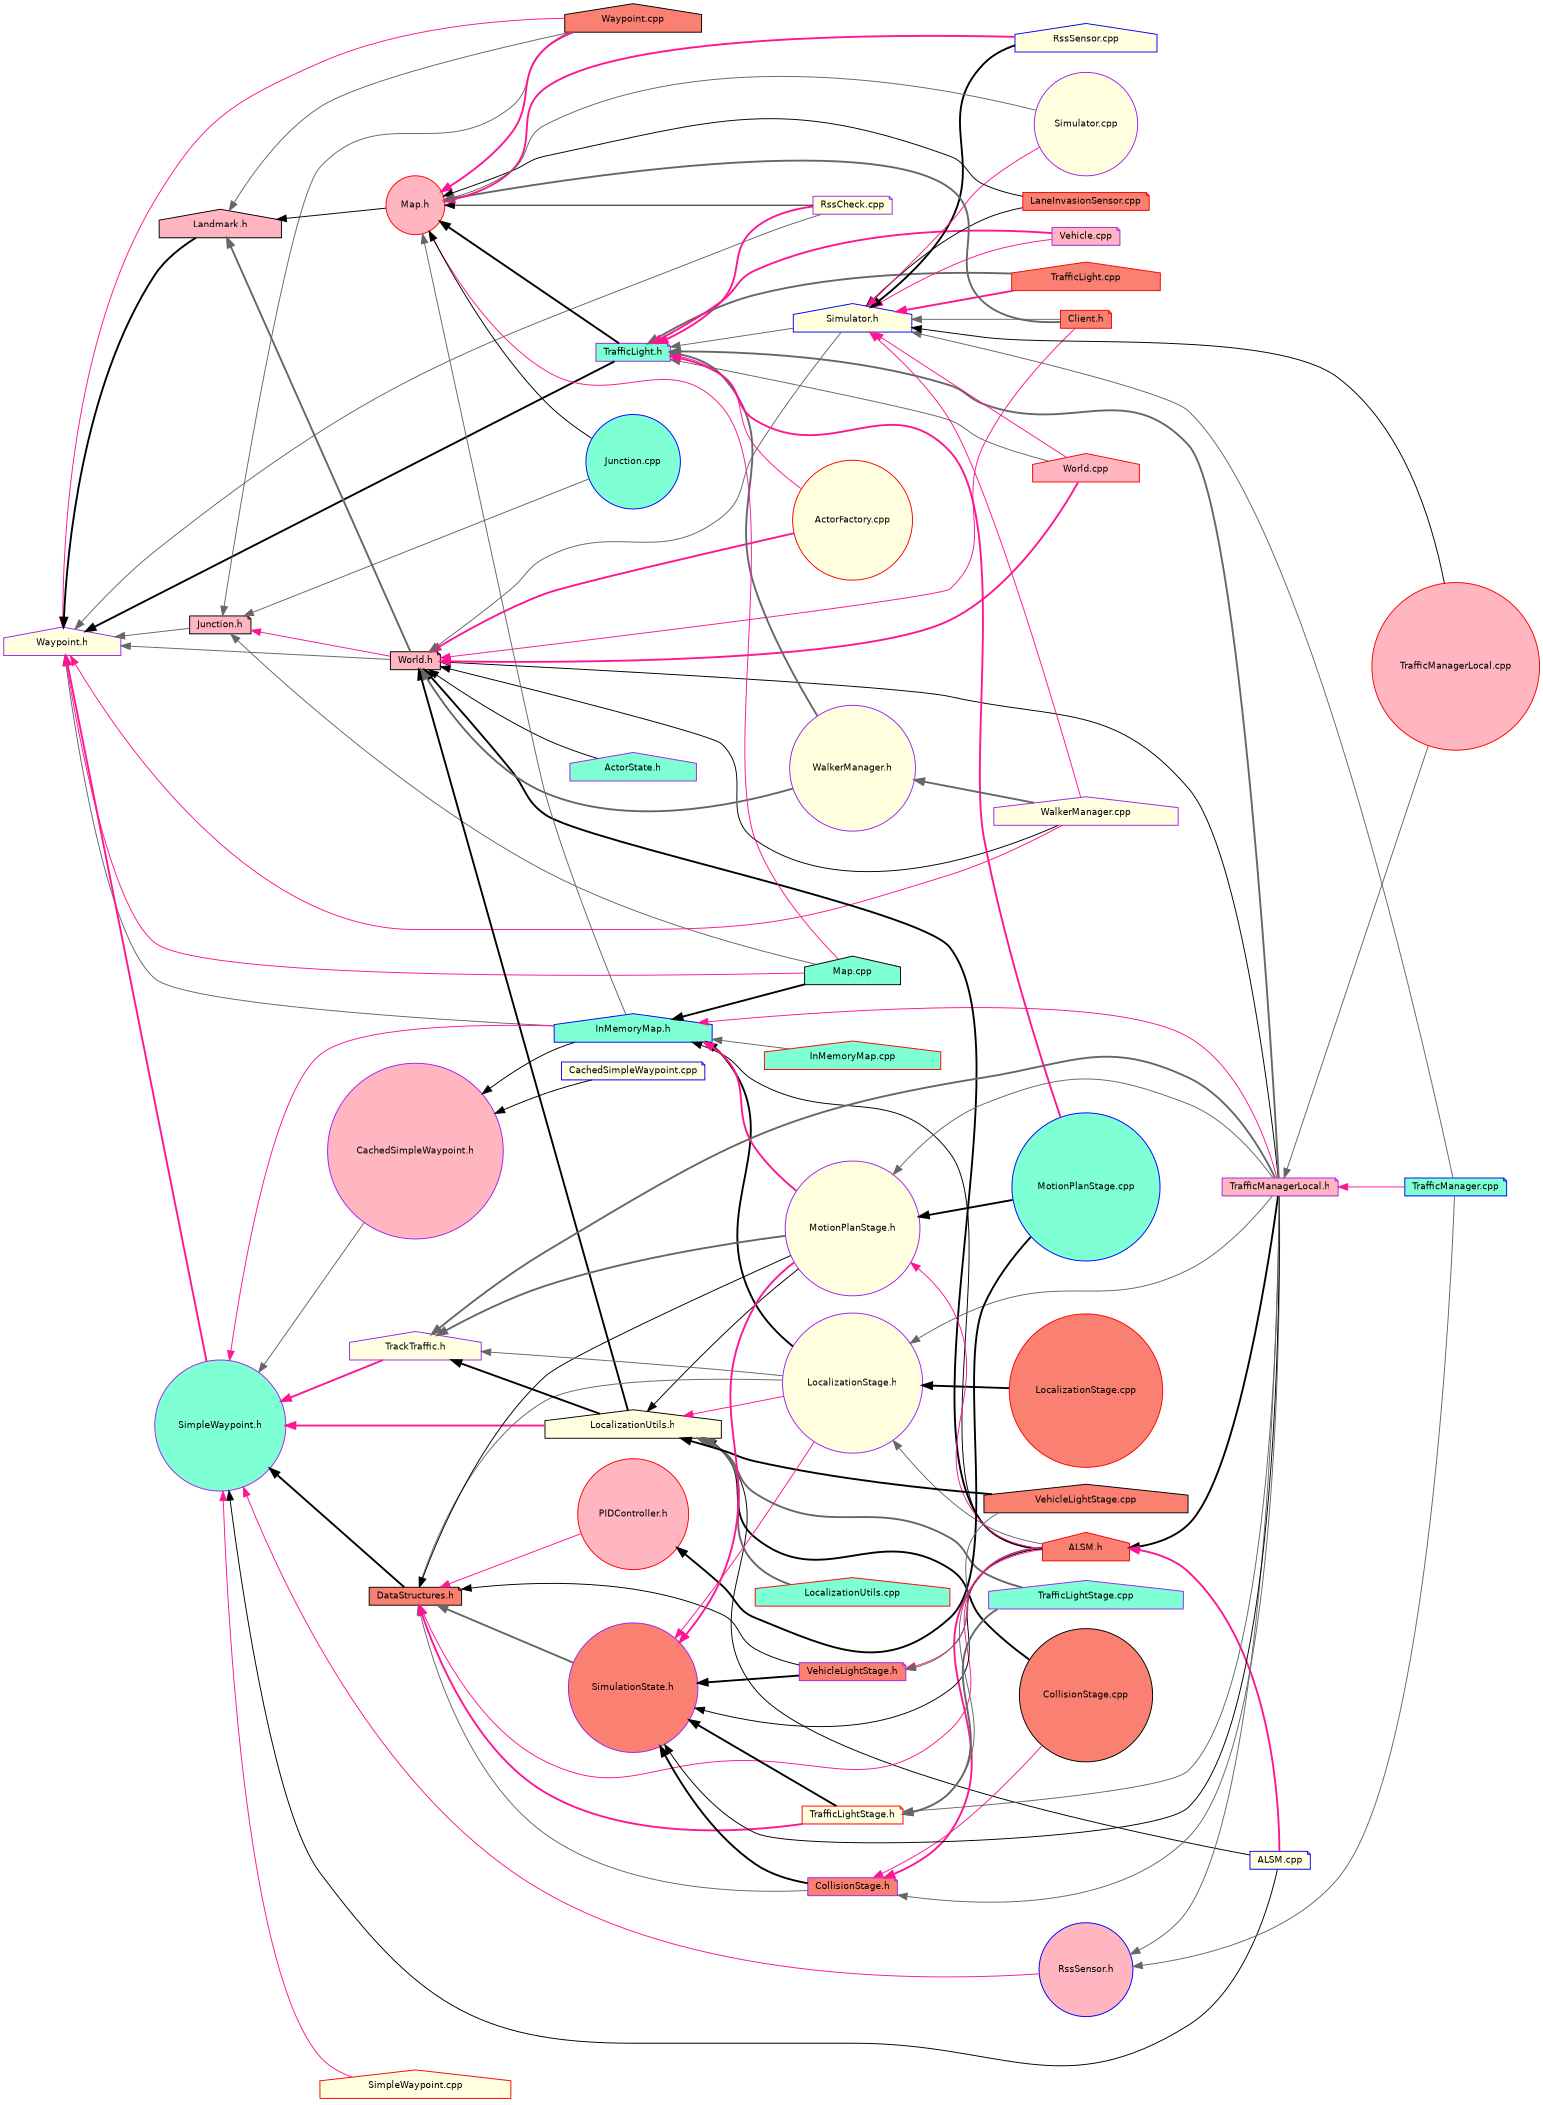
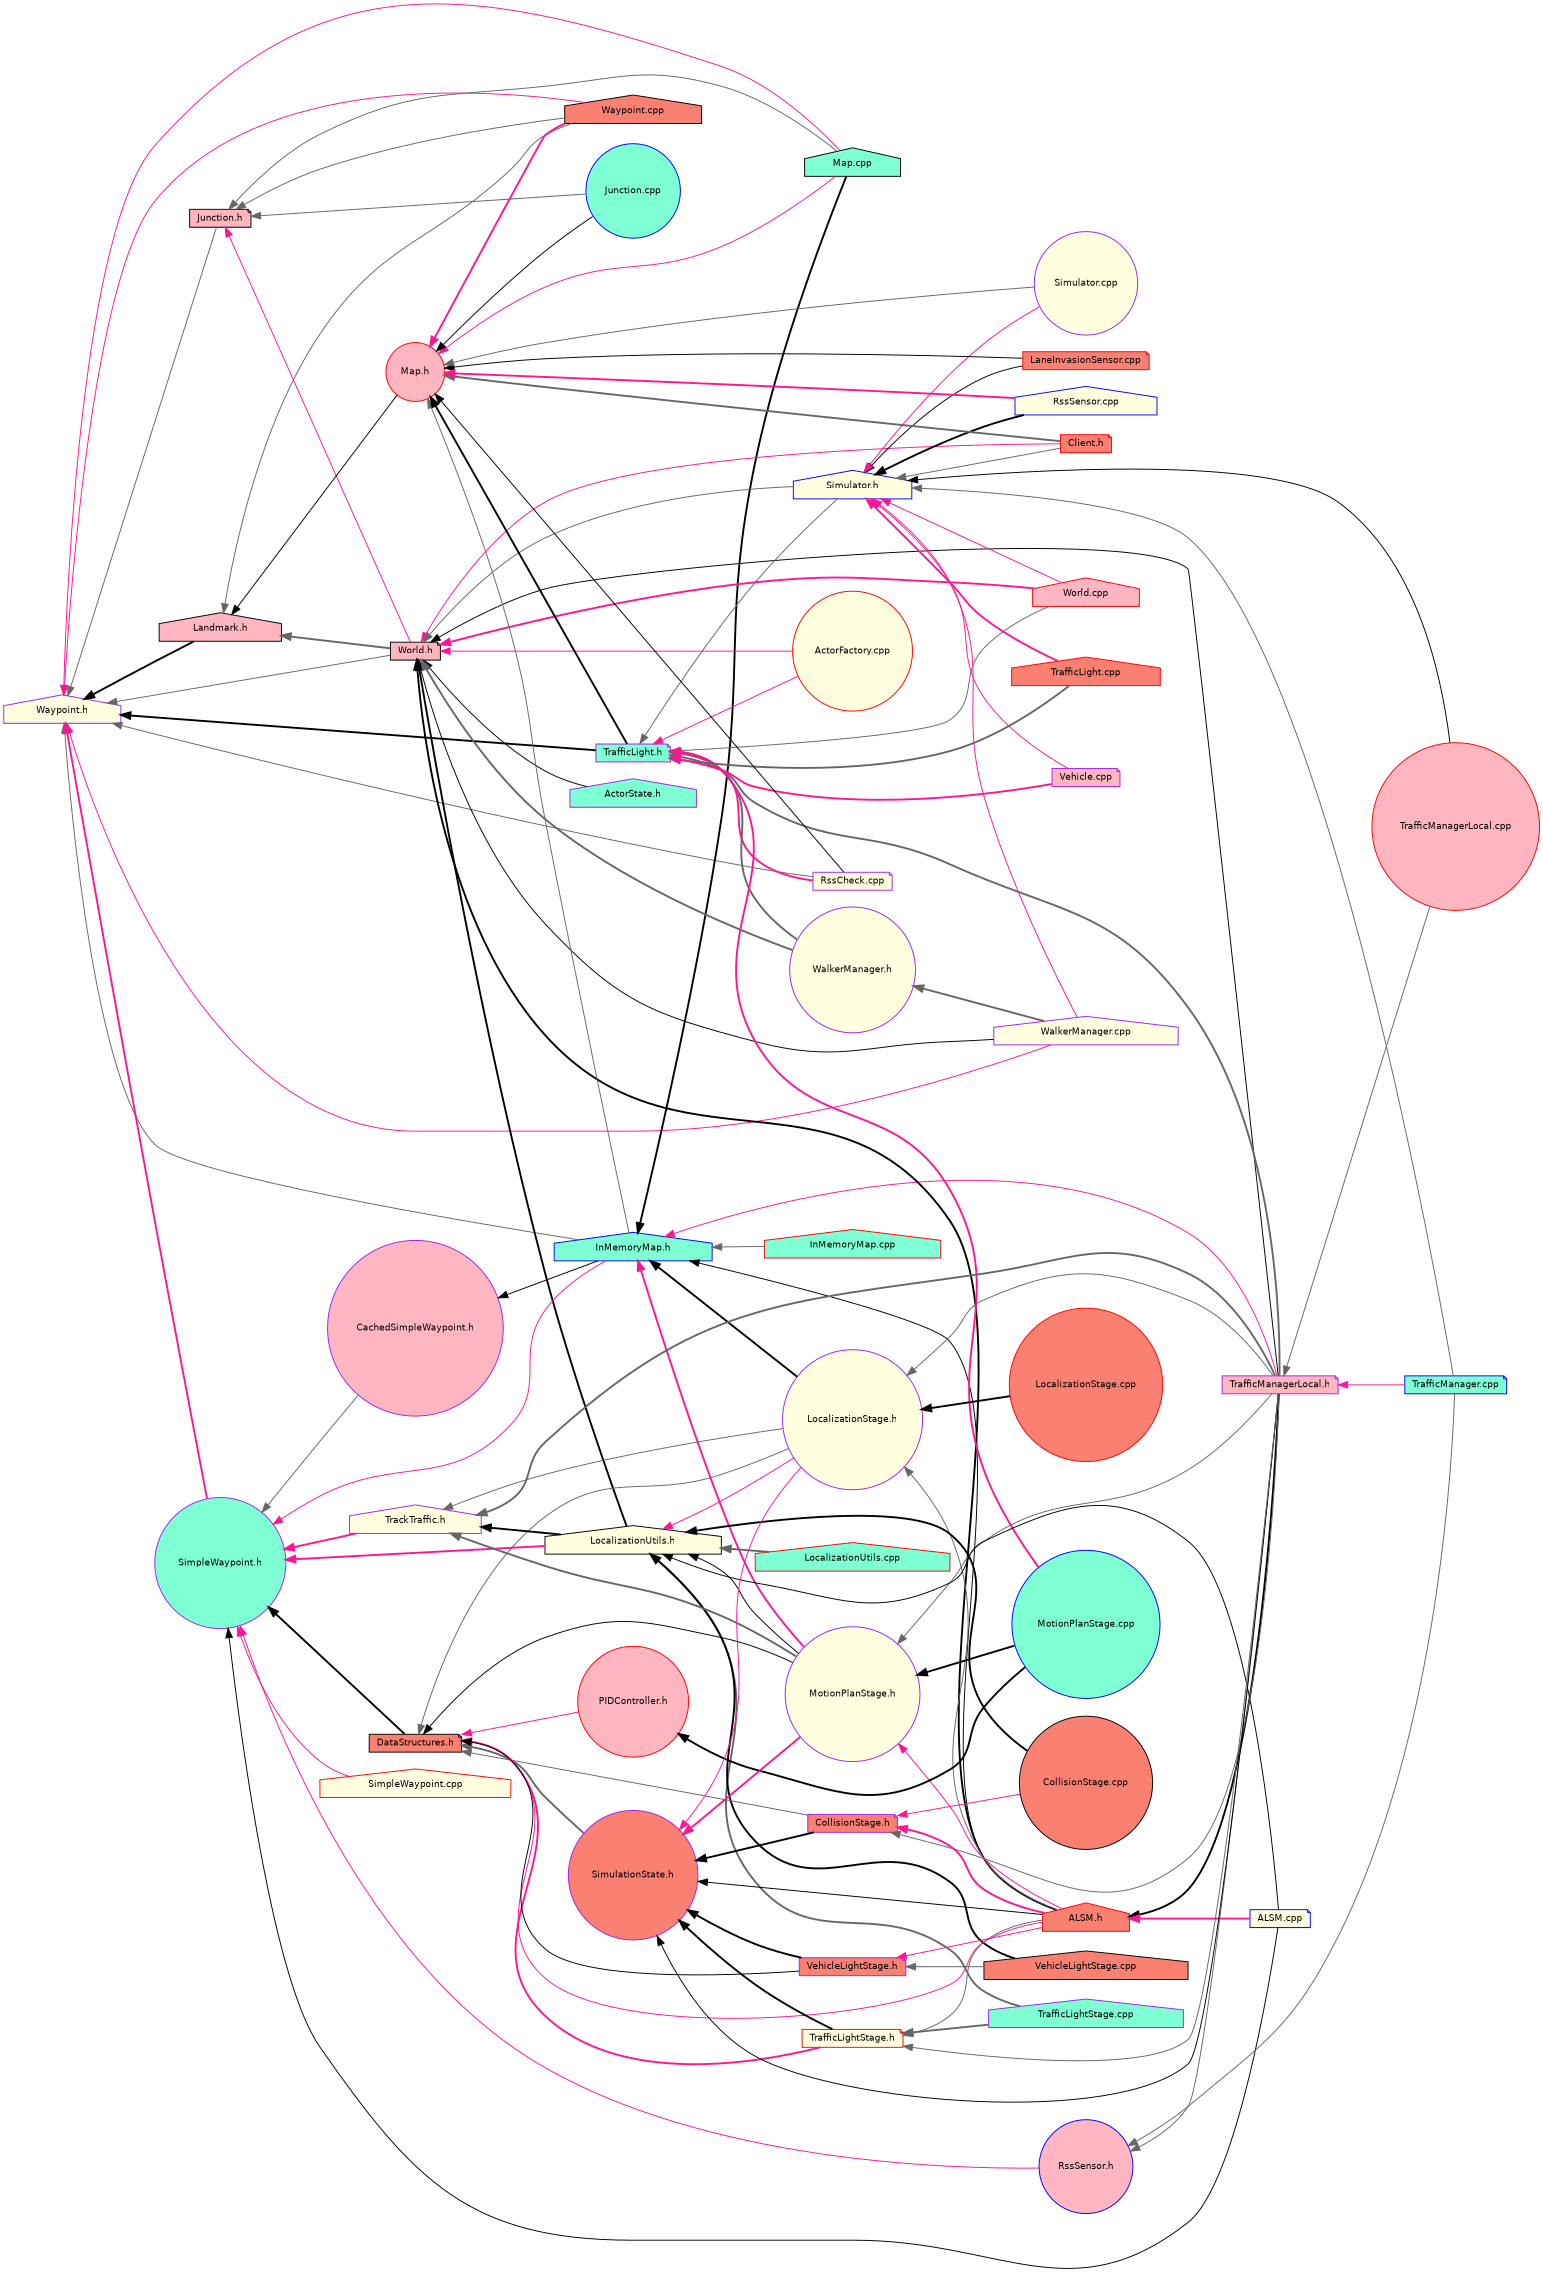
(611, 576) -> (621, 651)
(633, 1071) -> none
